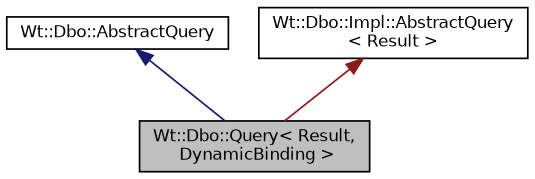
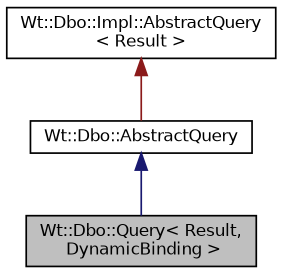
(317, 95) -> (141, 98)
